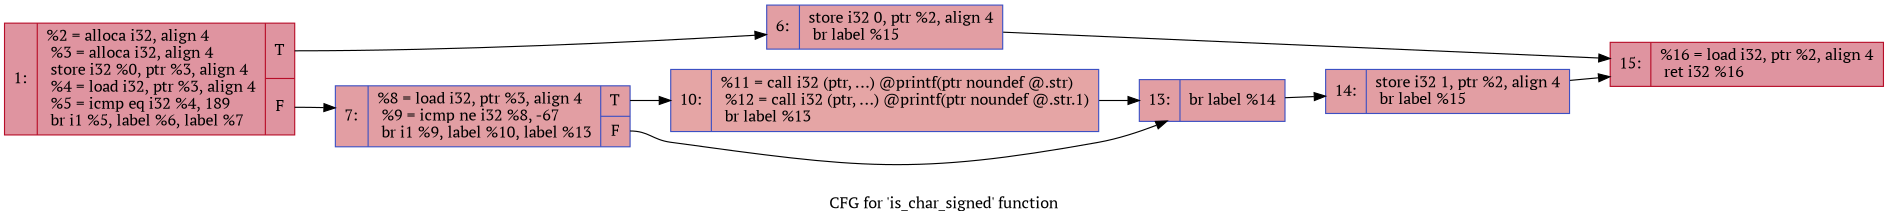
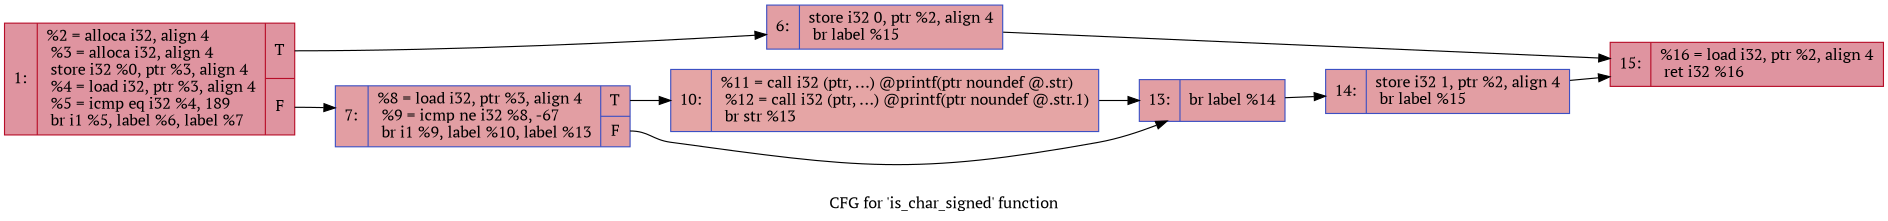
(766, 117) -> (758, 117)
